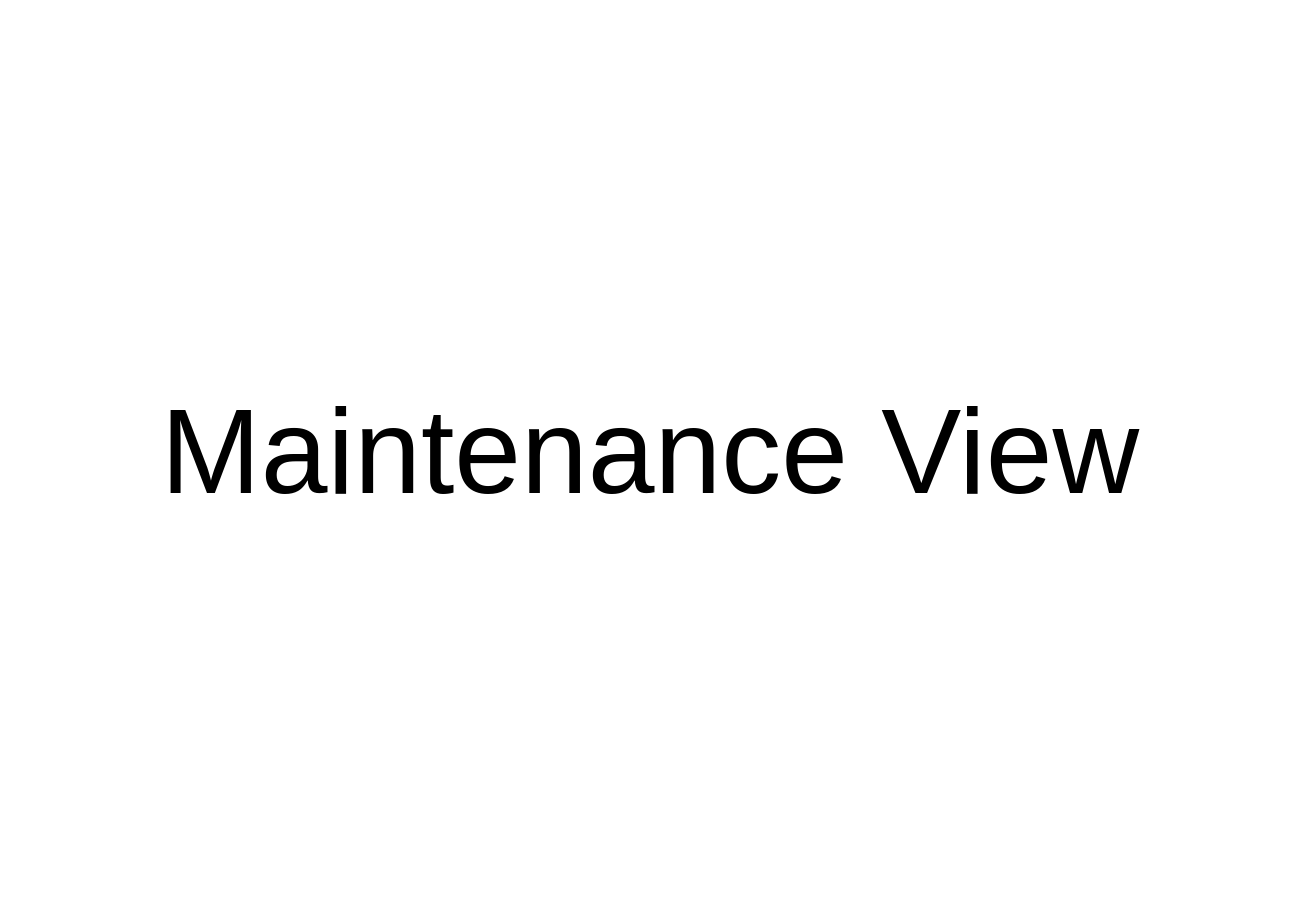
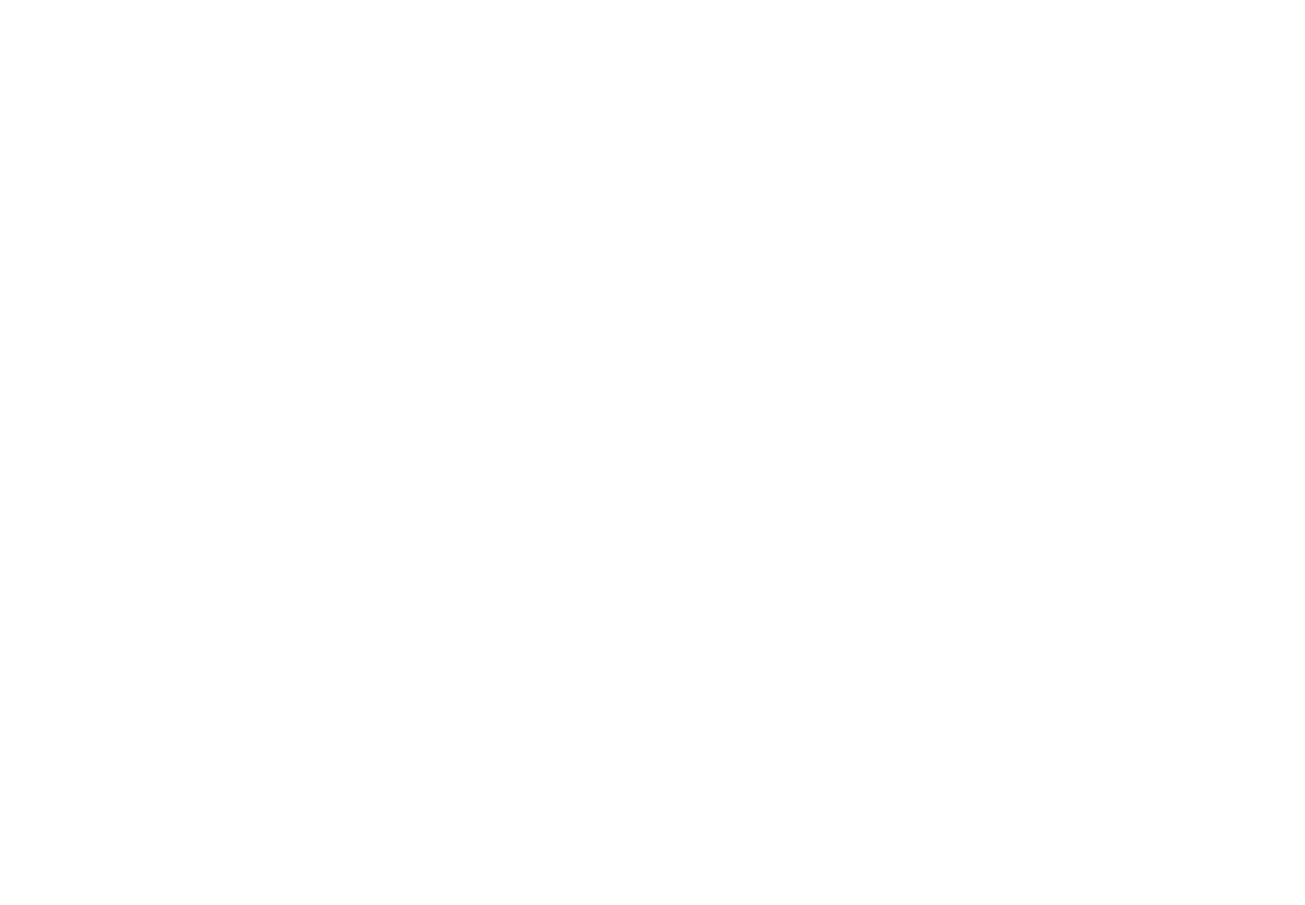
(651, 451) -> none
